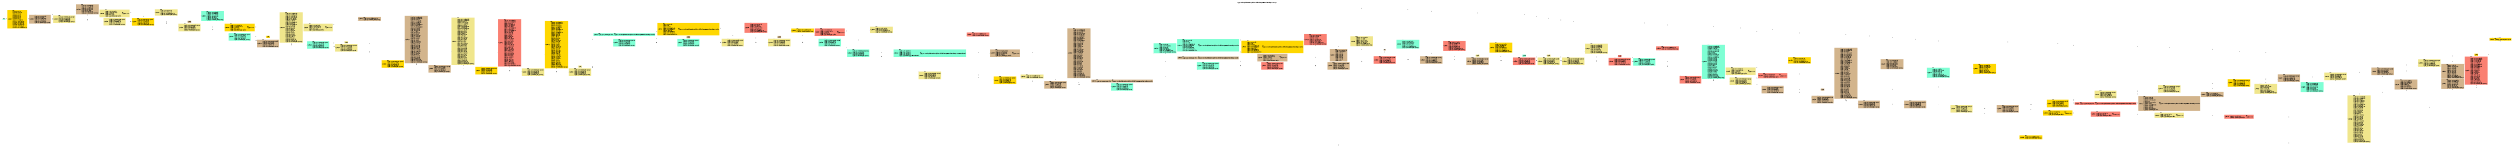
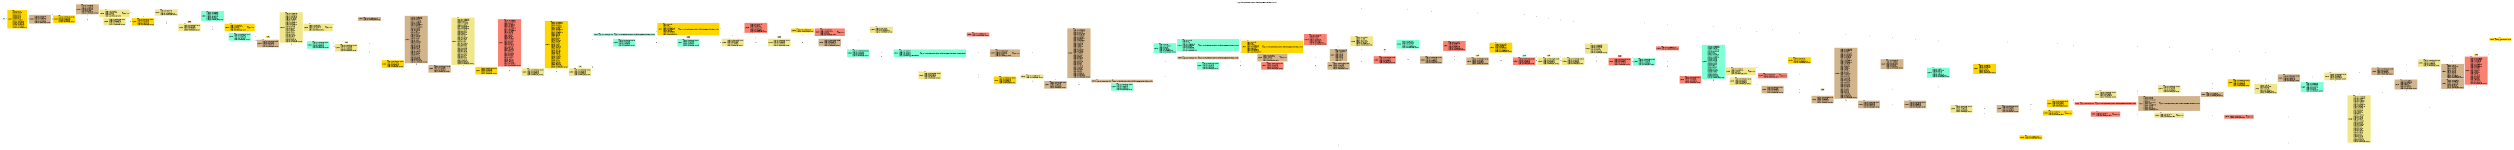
(64, 19) -> (64, 19)
(830, 43) -> (830, 43)
